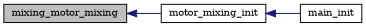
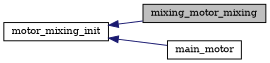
(149, 13) -> (131, 23)
(331, 13) -> (204, 50)
